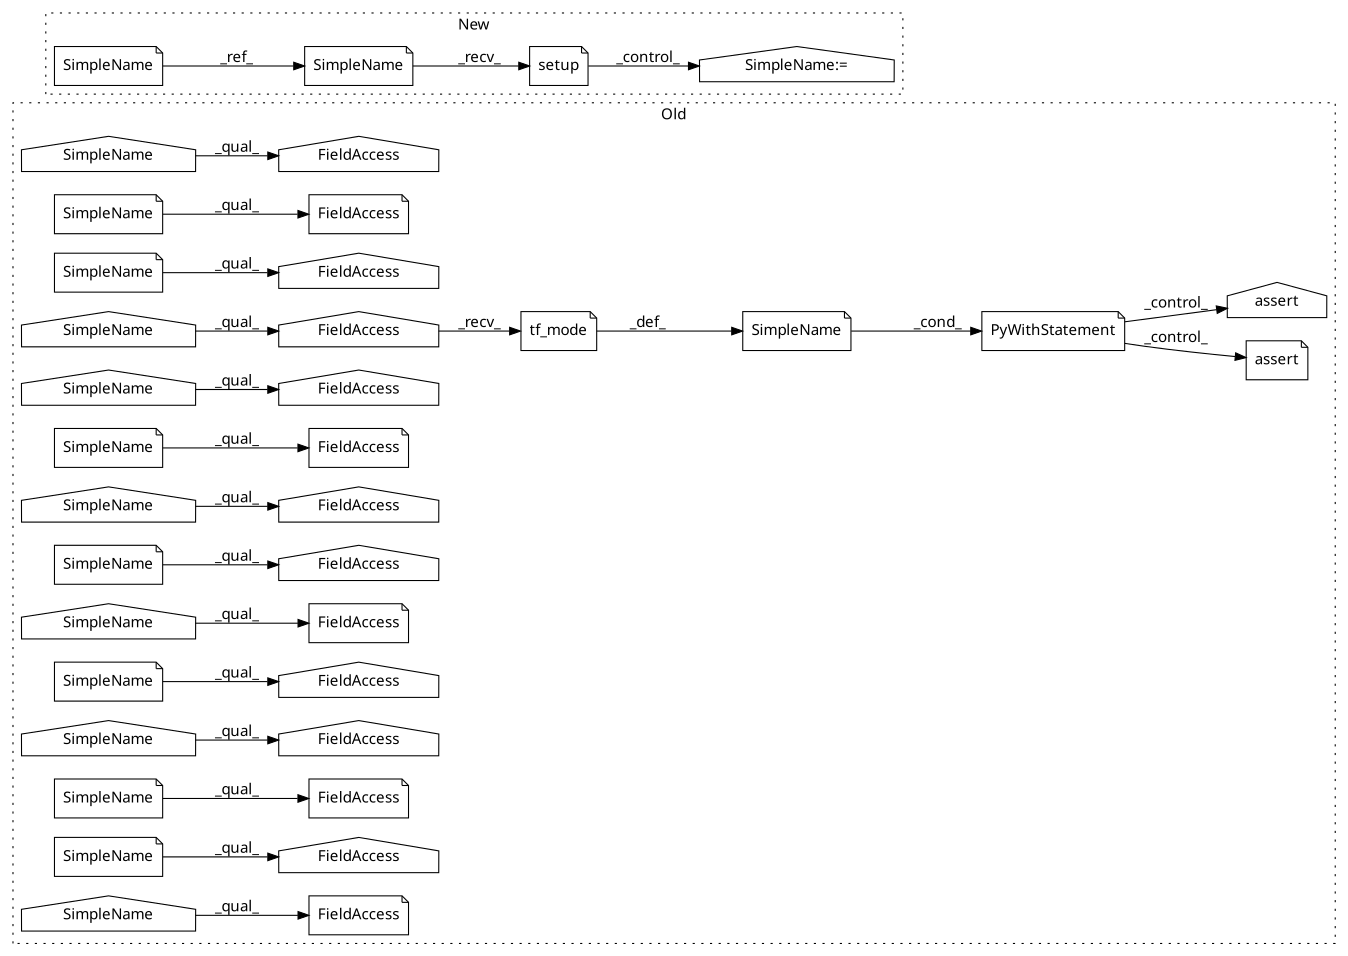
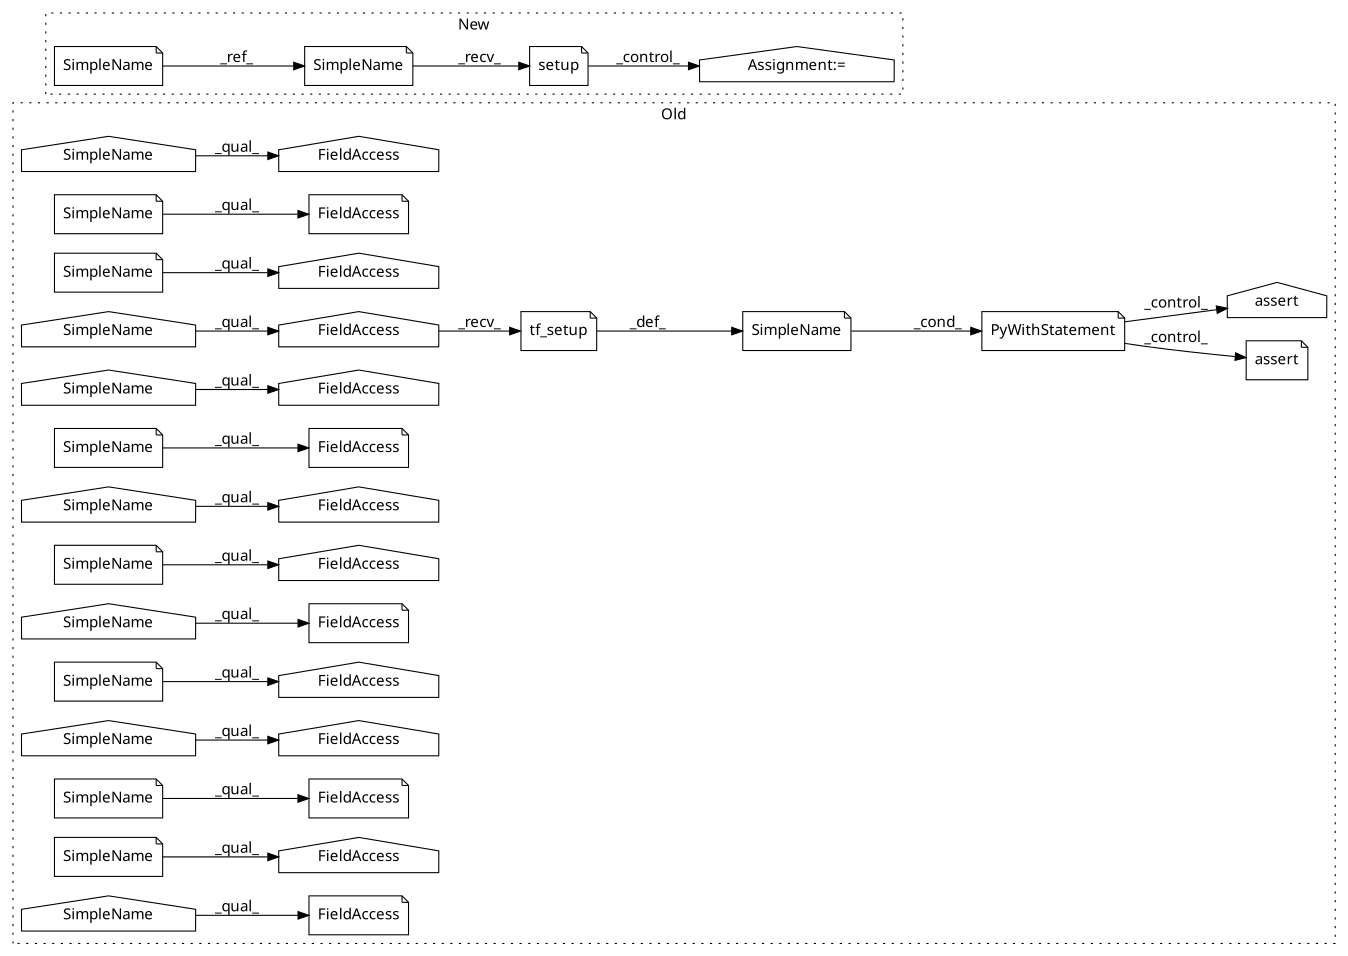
(797, 66) -> (797, 66)
(559, 331) -> (559, 331)
